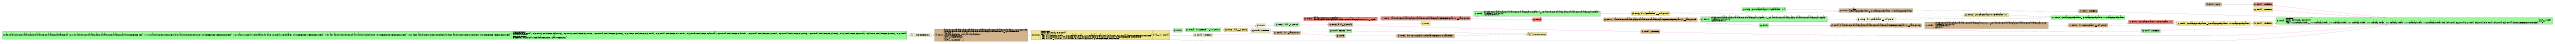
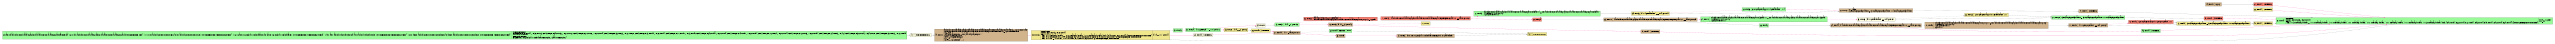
none -> (2213, 18)
